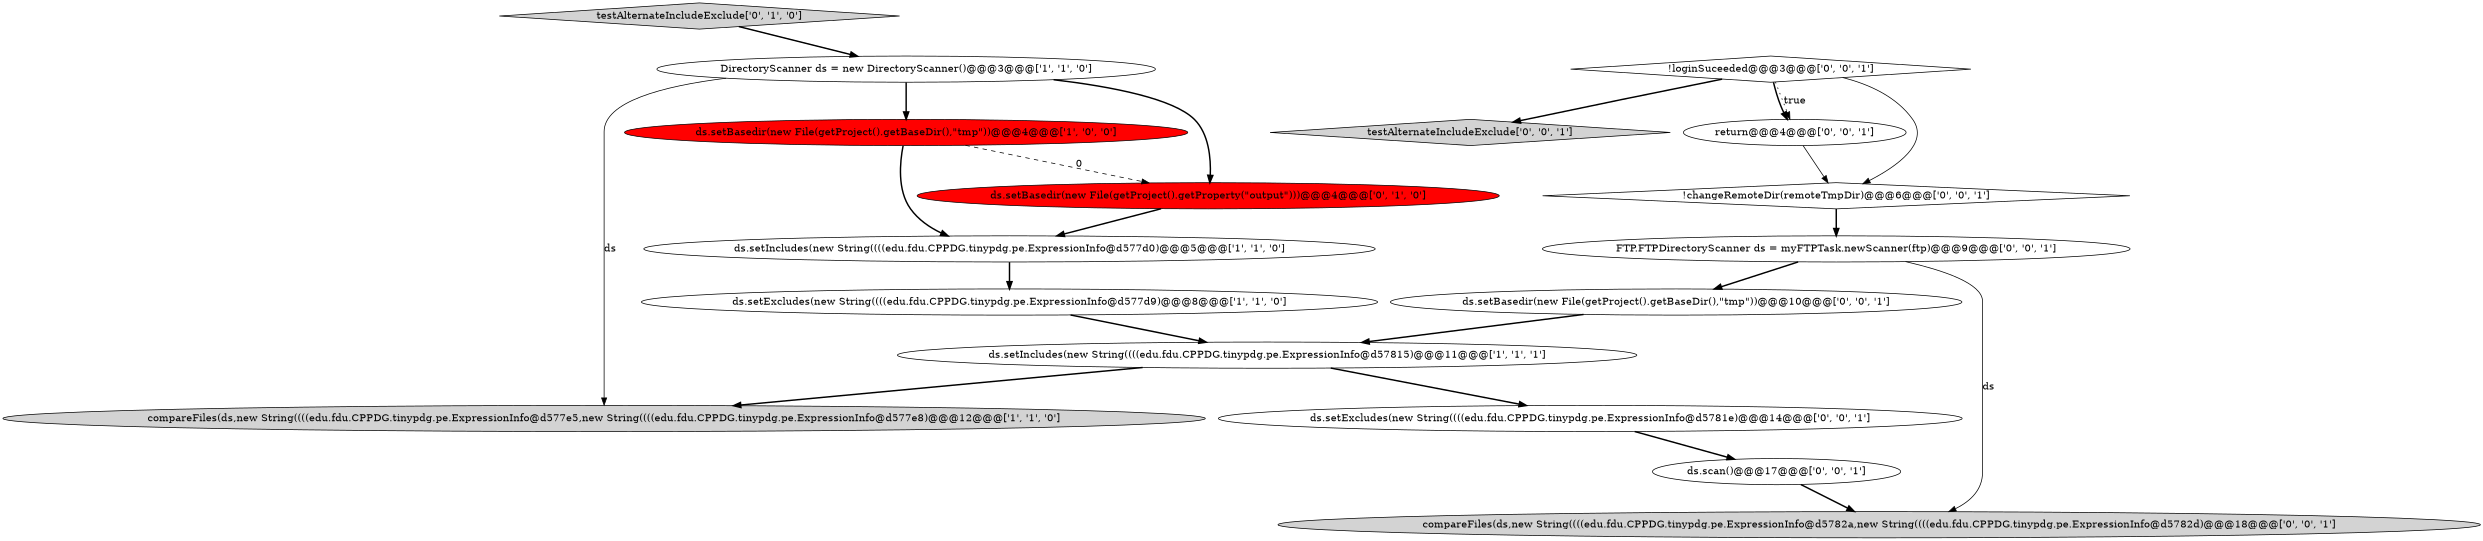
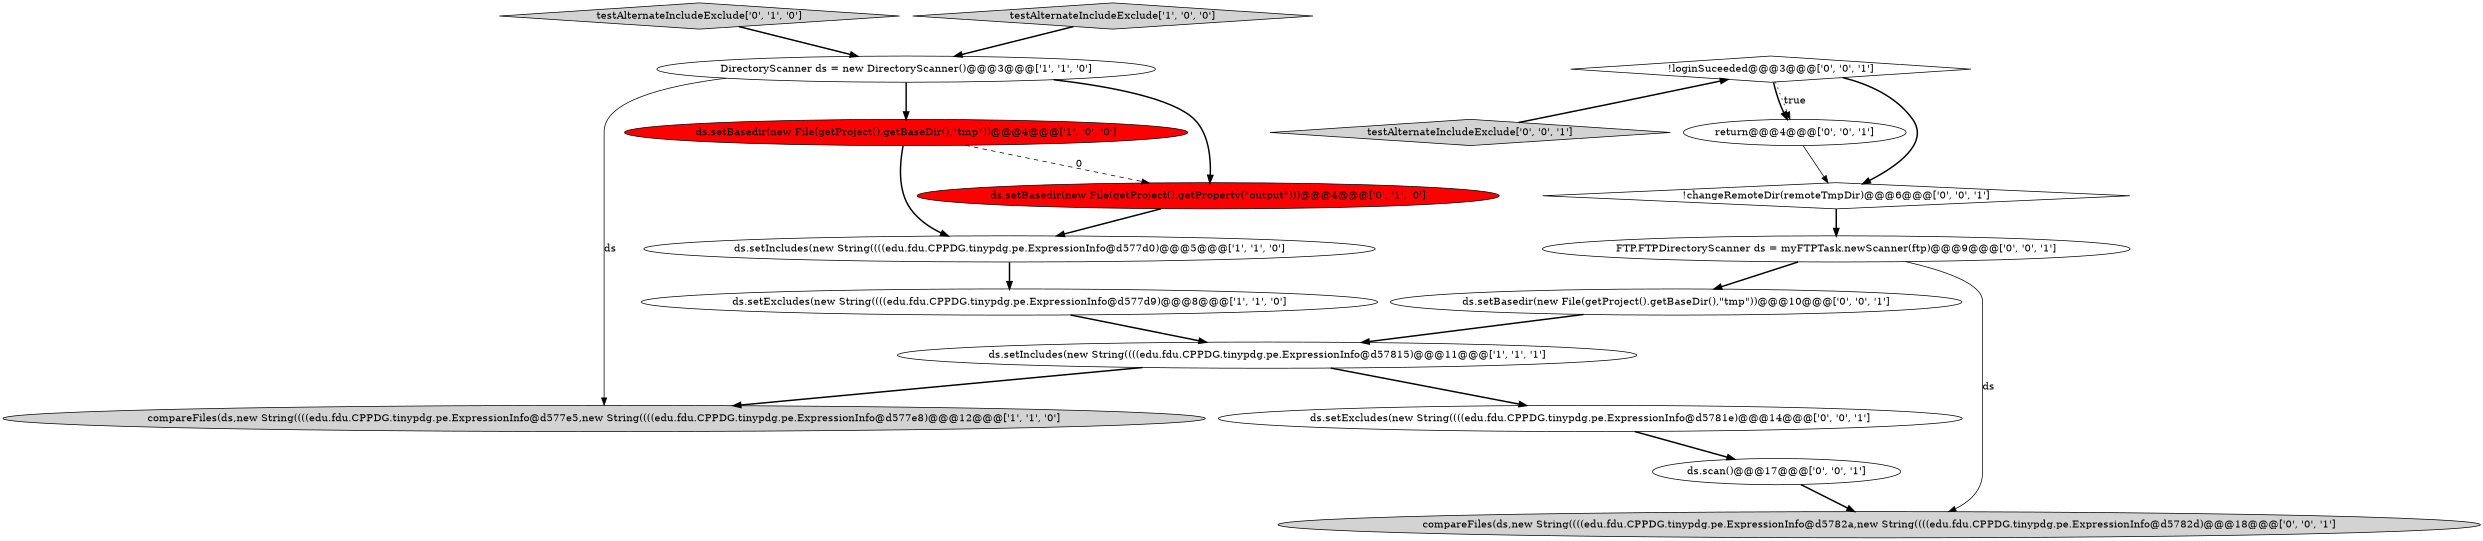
none -> (1113, 16)
(1621, 100) -> (1620, 102)
(1913, 120) -> (1913, 120)
